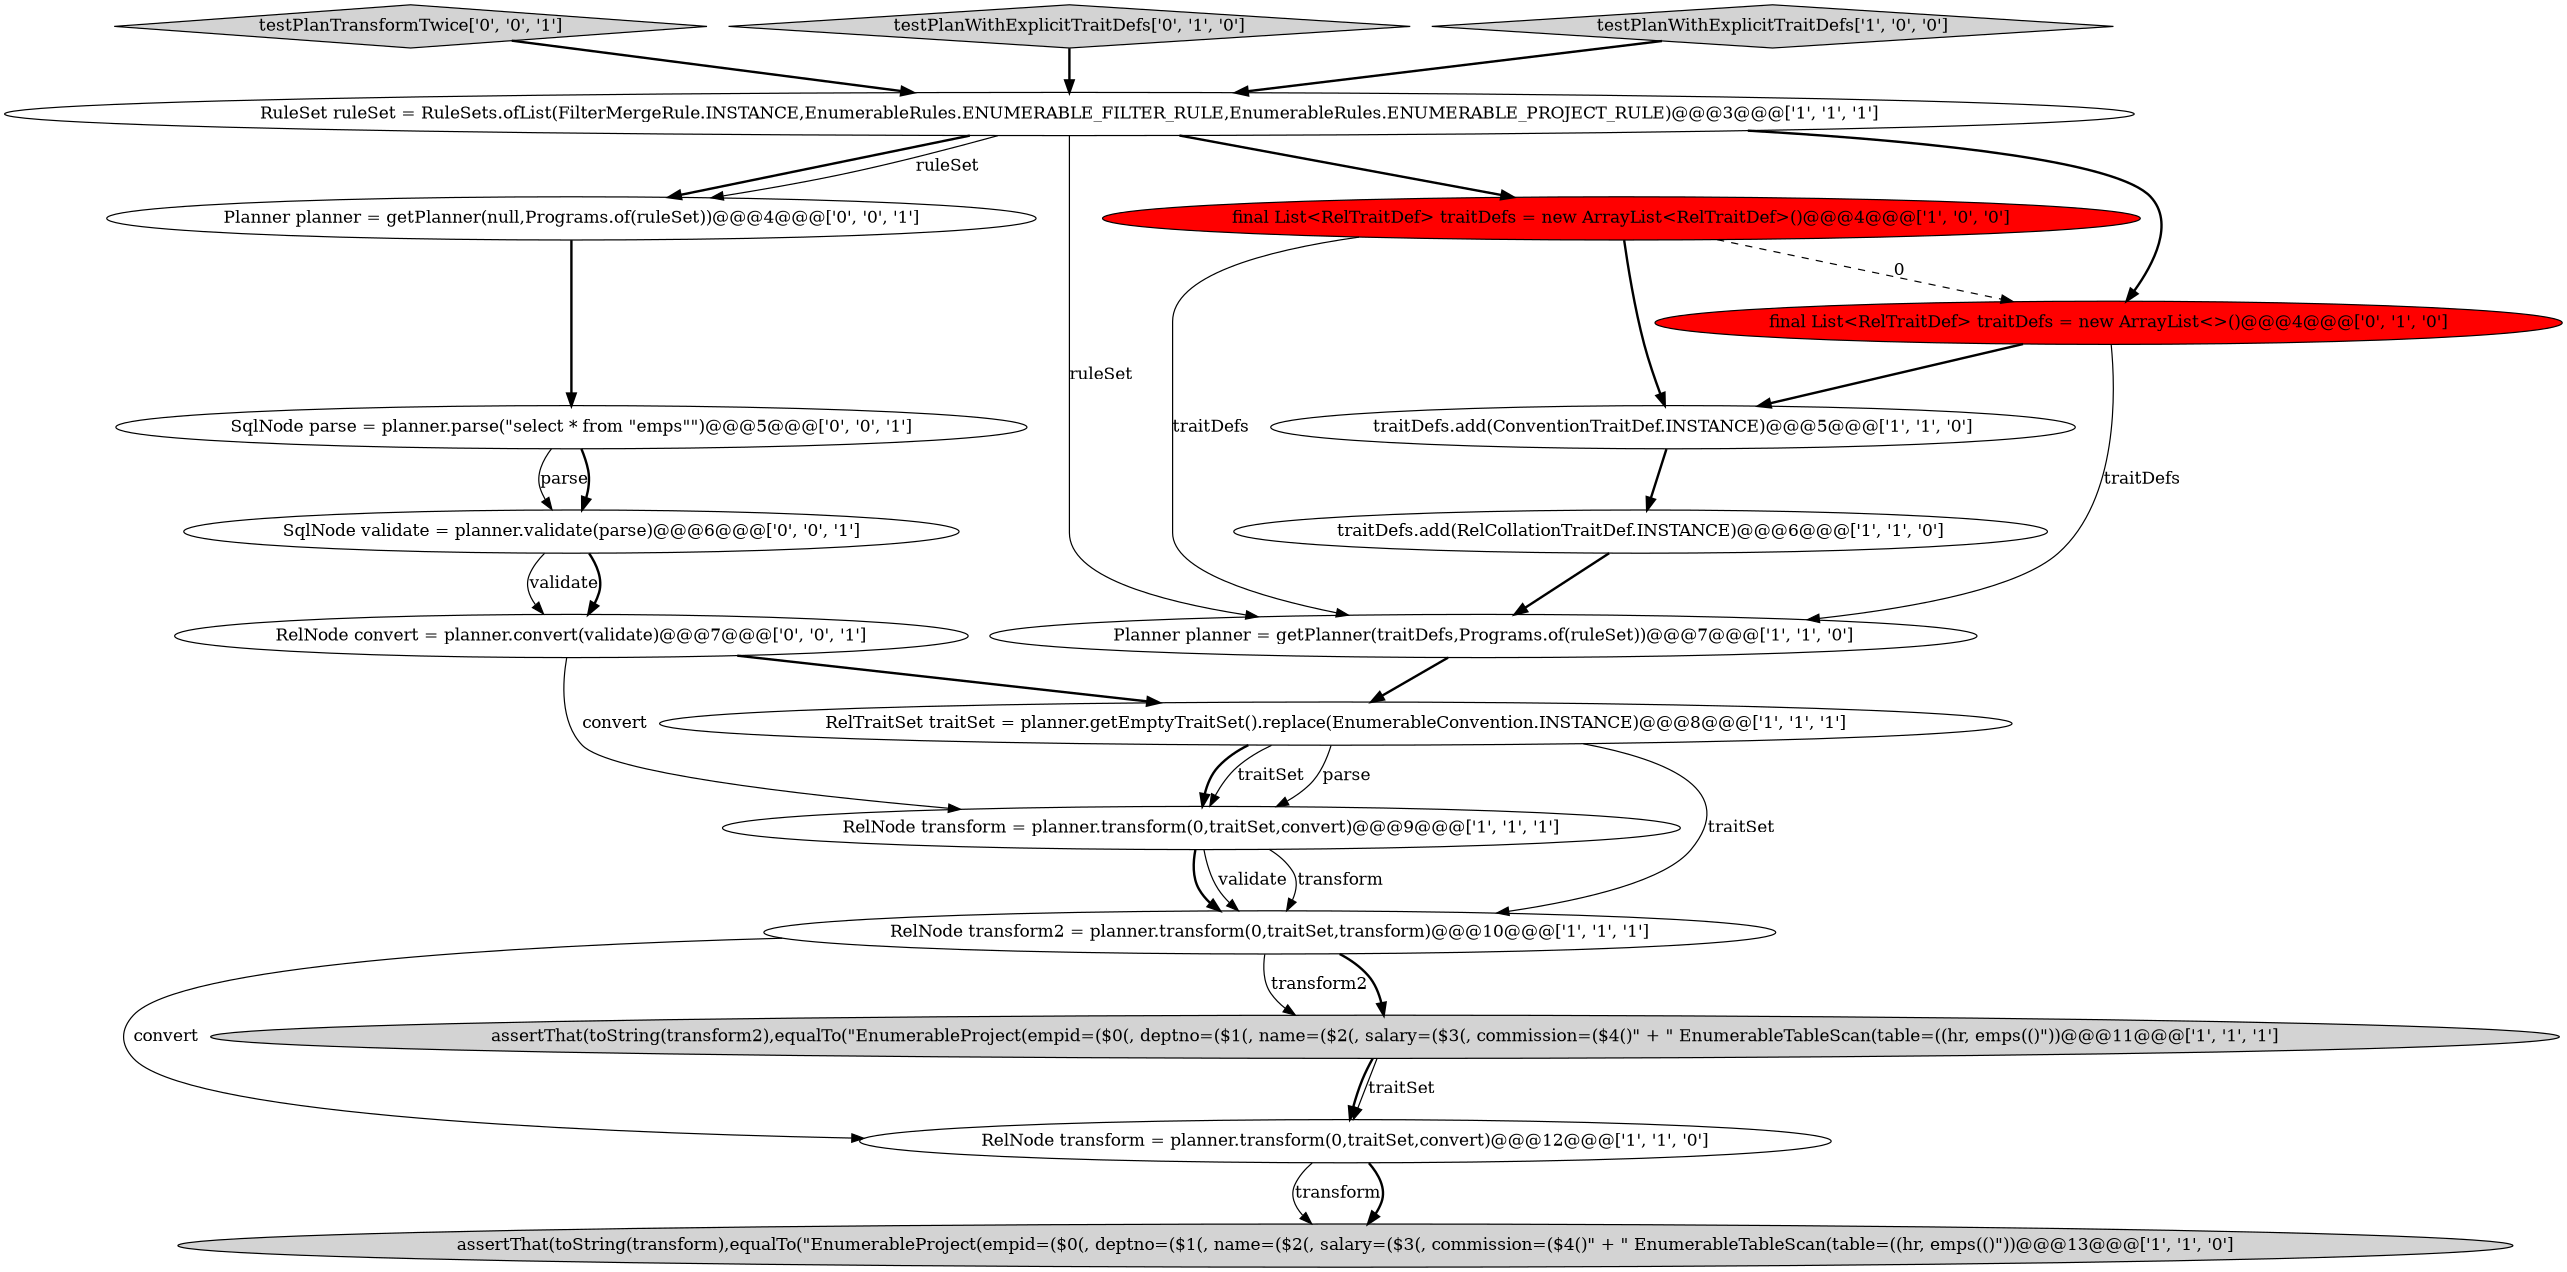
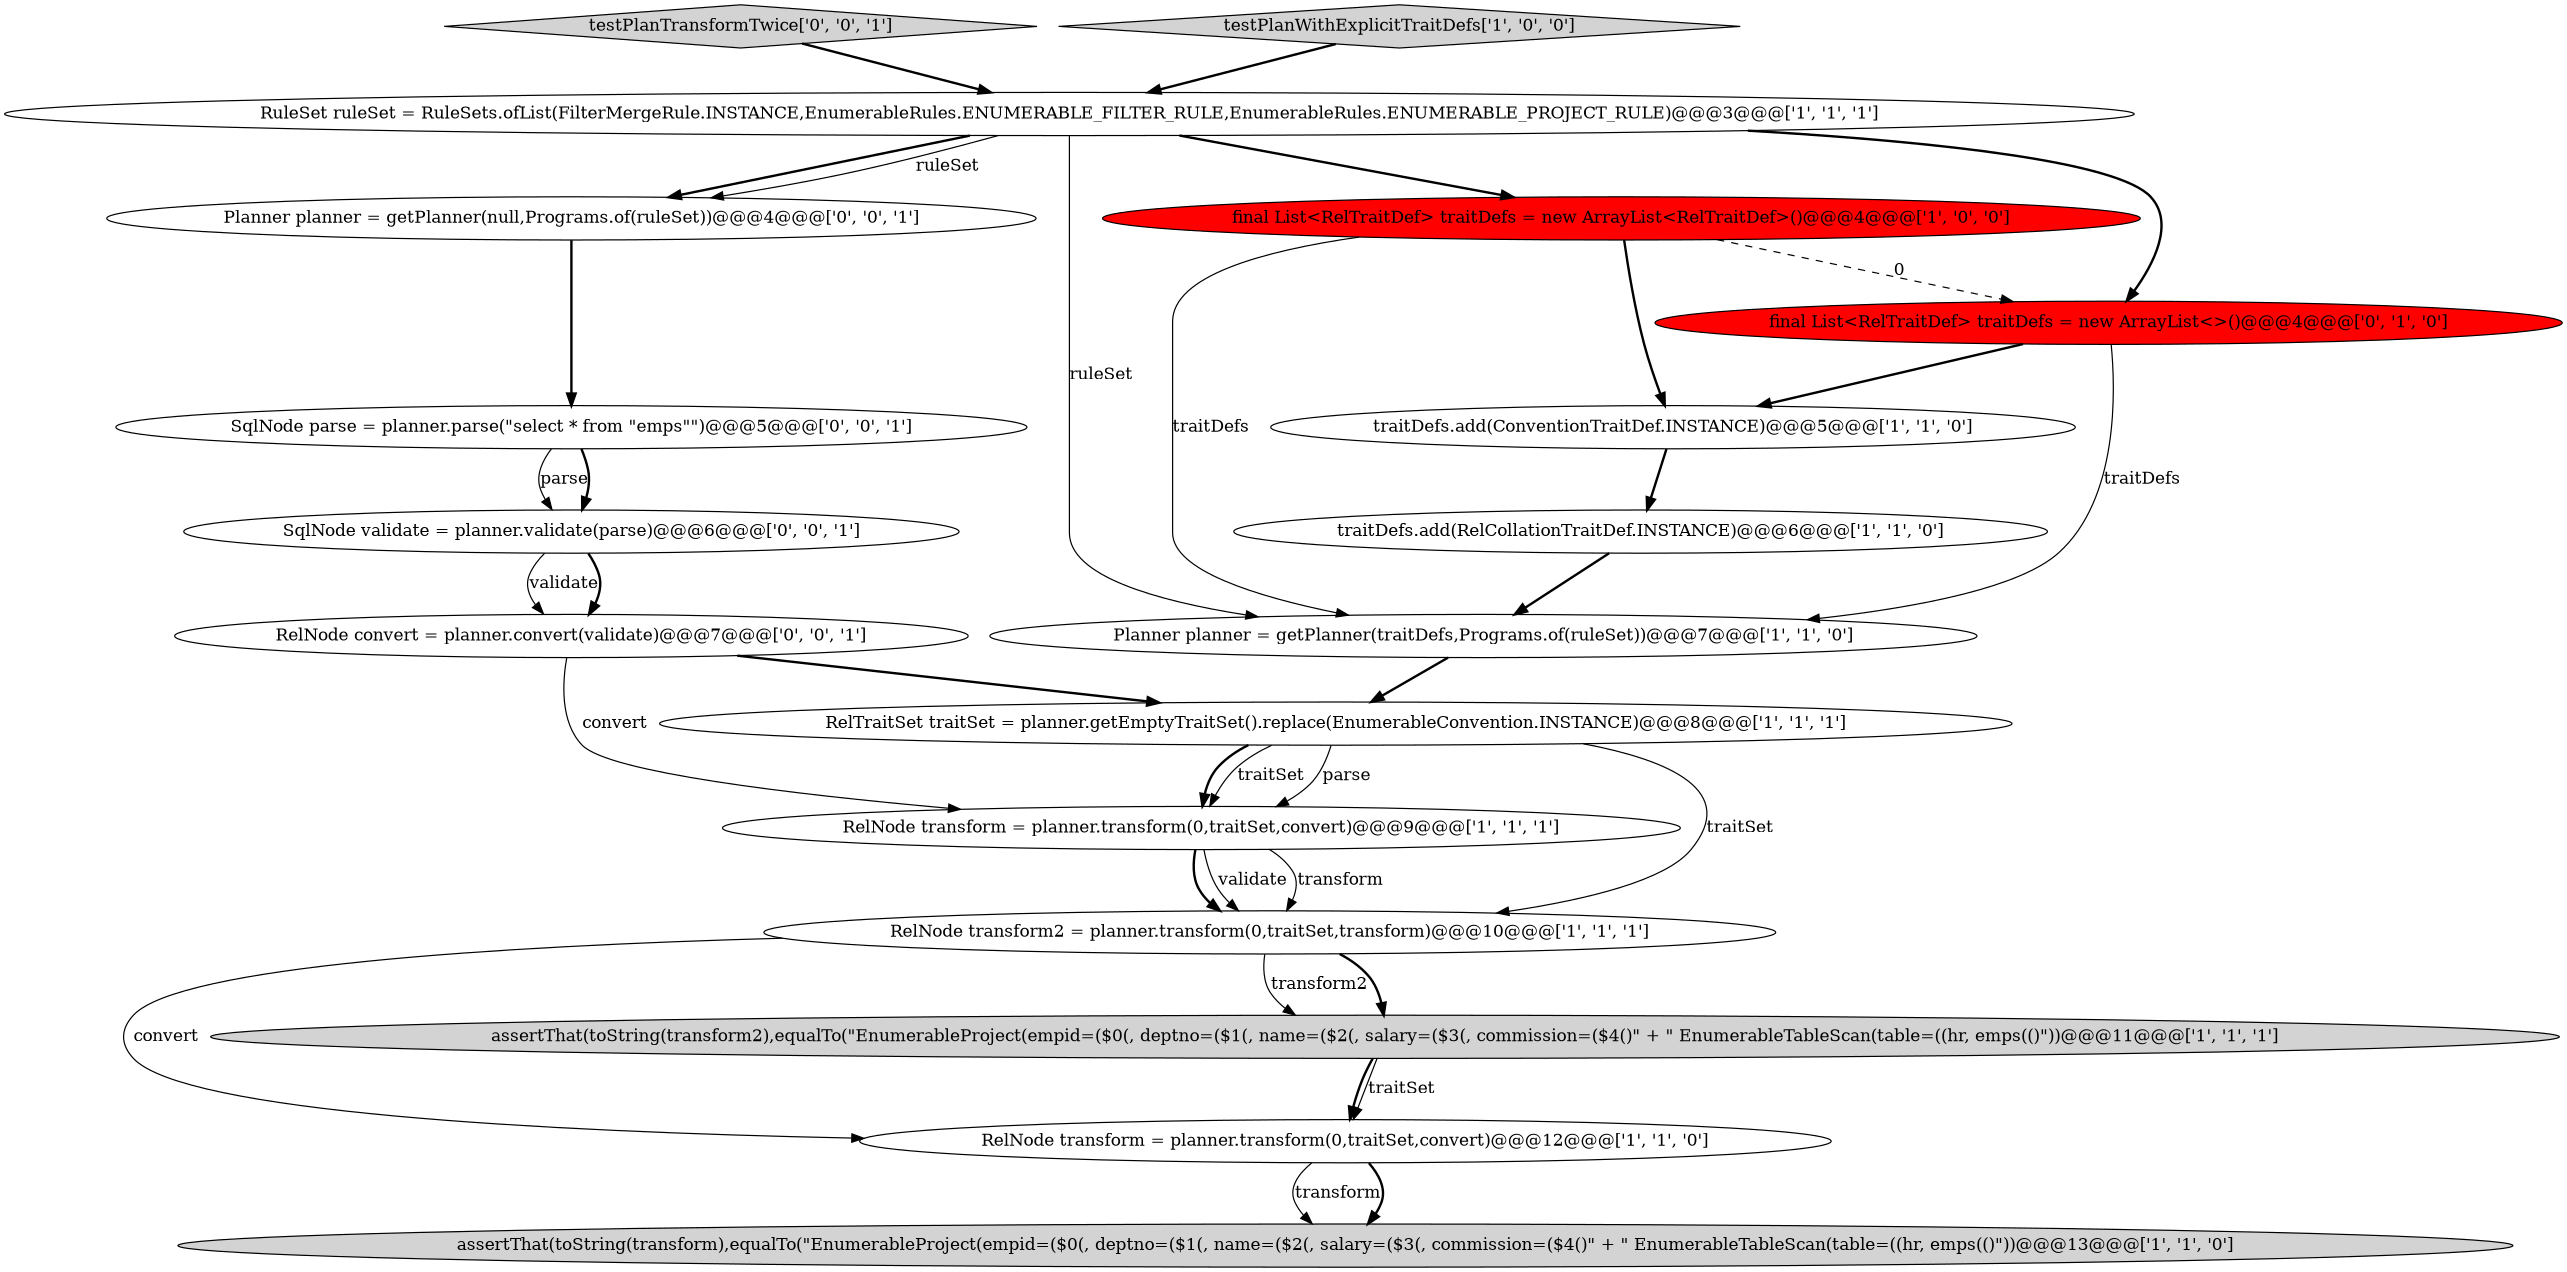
(1069, 26) -> none
